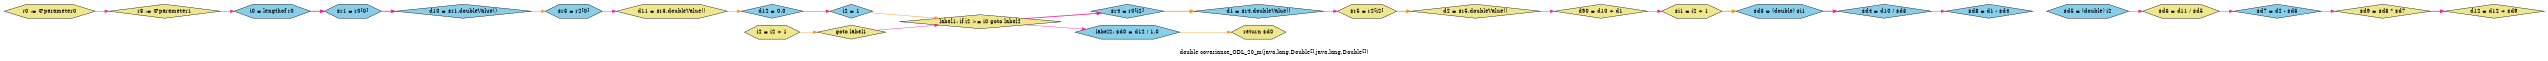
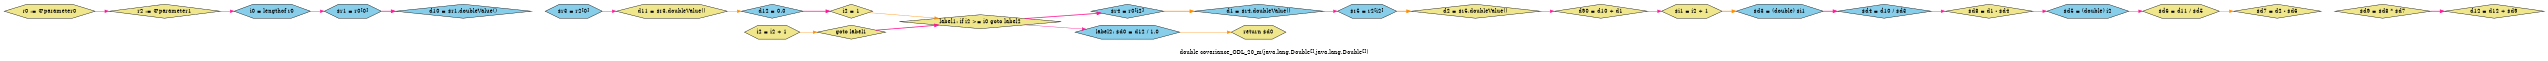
(165, 11) -> (165, 11)
(315, 11) -> (315, 11)
(536, 11) -> none
(815, 11) -> (815, 11)
(851, 11) -> (851, 11)
(1367, 11) -> (1367, 11)
(1989, 11) -> (1989, 11)
none -> (2038, 11)
(2224, 11) -> (2224, 11)
(2277, 11) -> (2277, 11)
(2326, 11) -> none
(905, 28) -> (905, 28)
